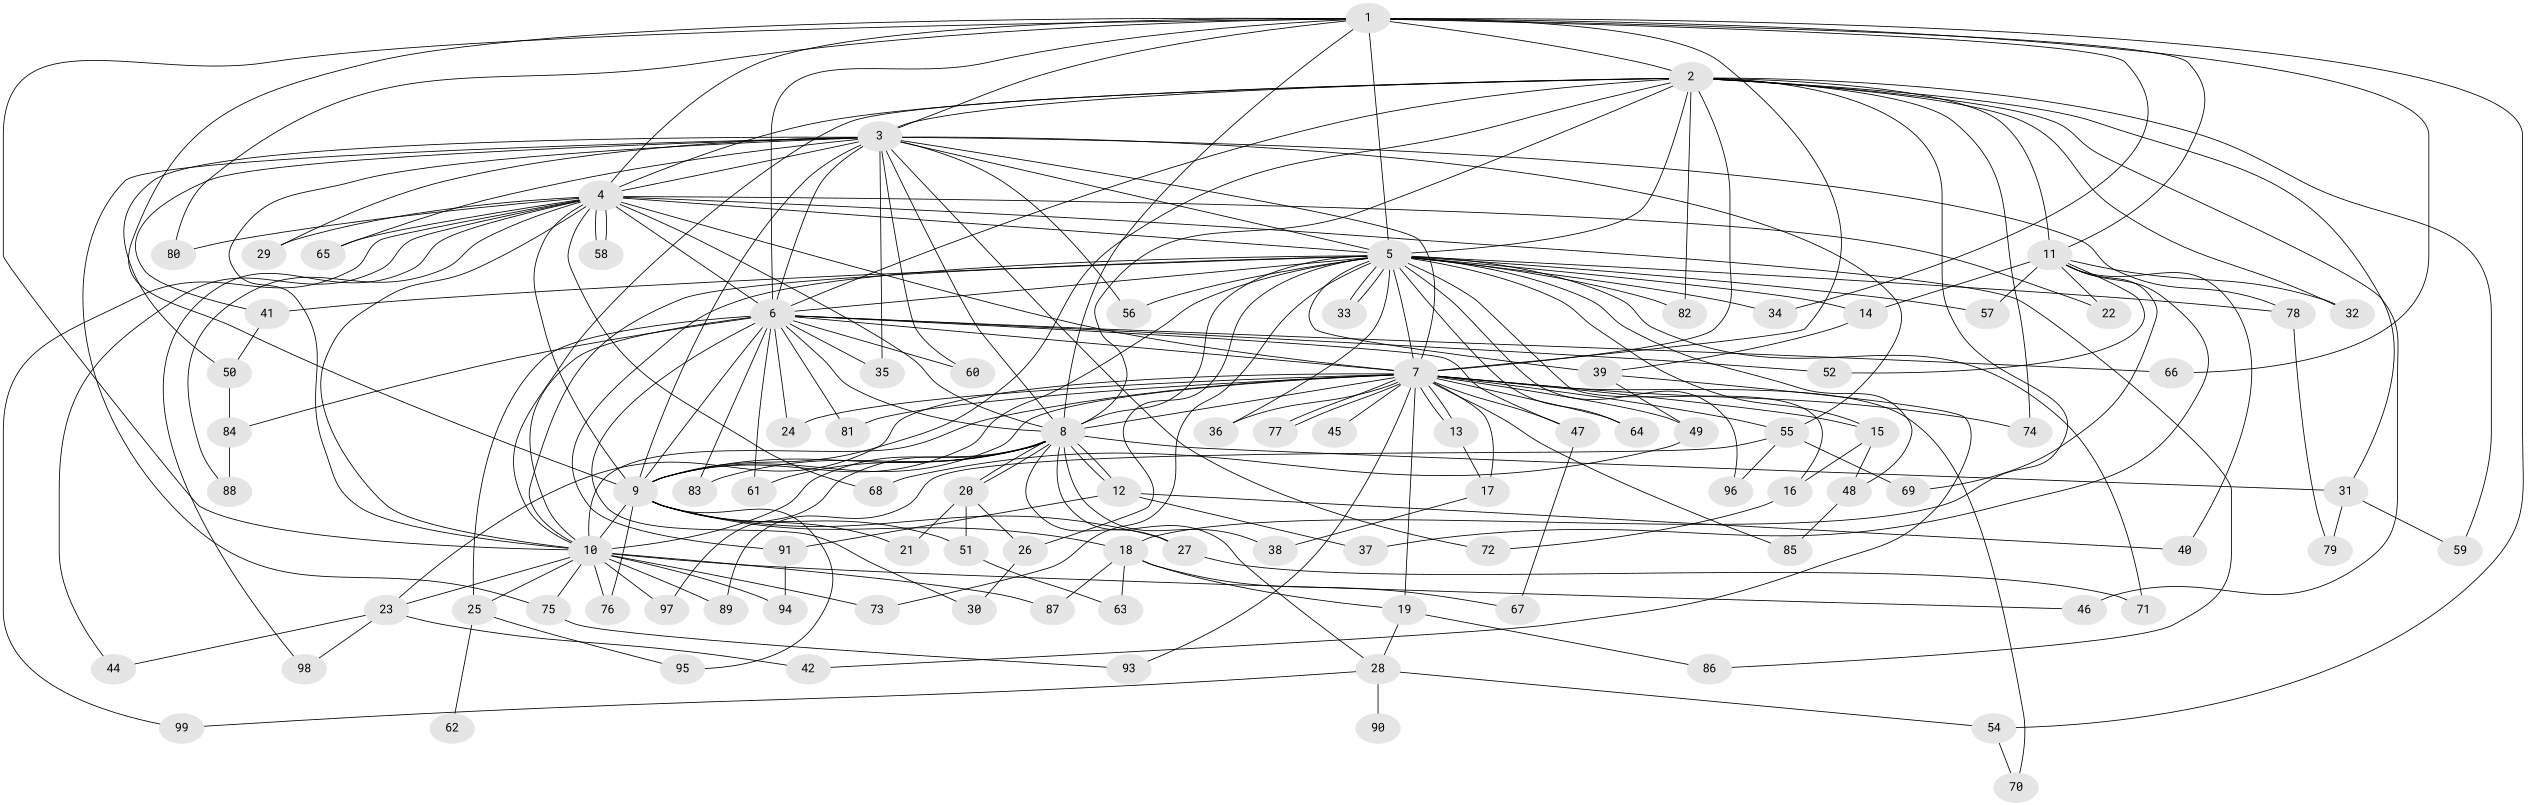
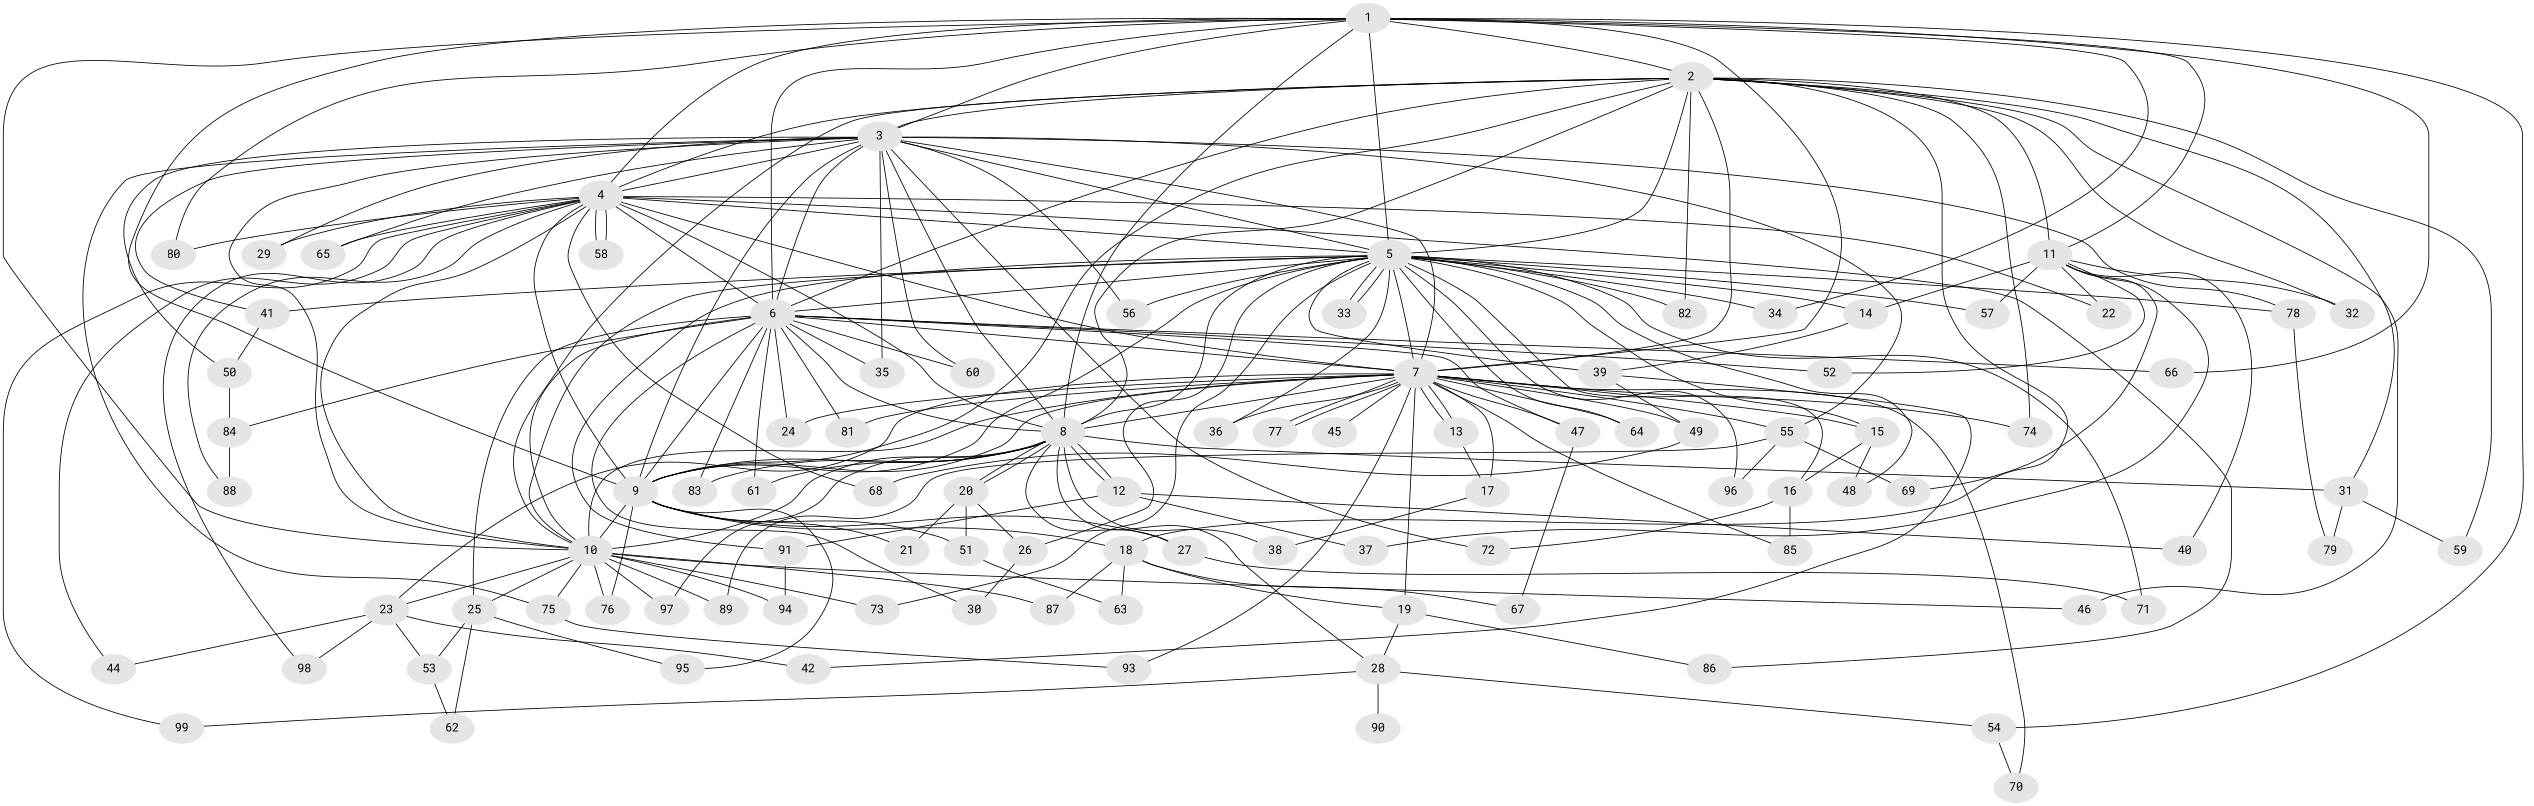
(1826, 515) -> (1790, 517)
none -> (429, 669)
